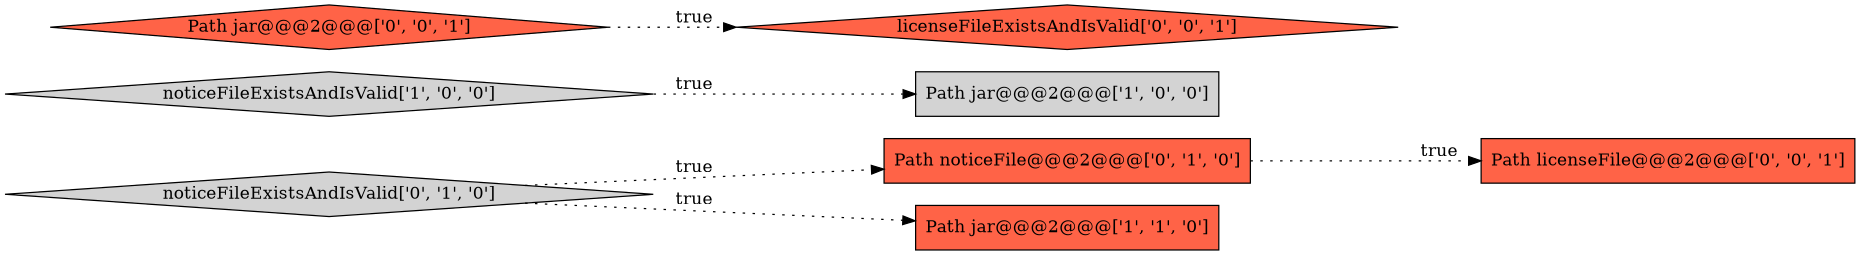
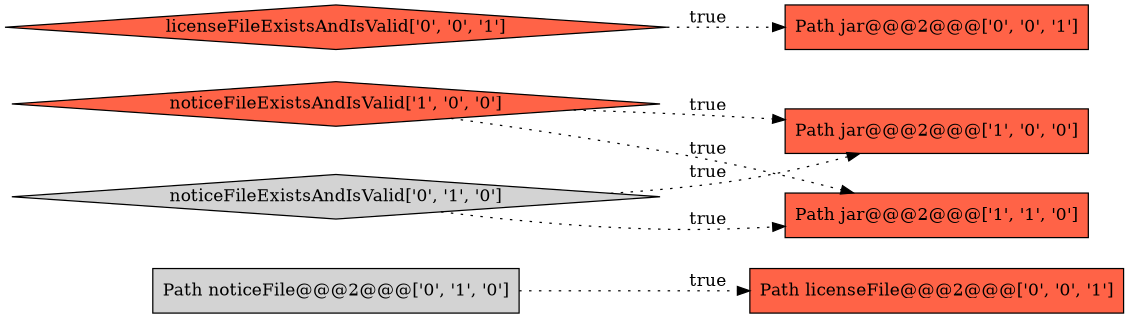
(329, 27) -> (937, 27)
(666, 27) -> (720, 27)
(329, 94) -> (336, 104)
(1067, 94) -> (937, 131)
none -> (647, 148)
(1067, 161) -> (336, 291)
(698, 178) -> (730, 182)
